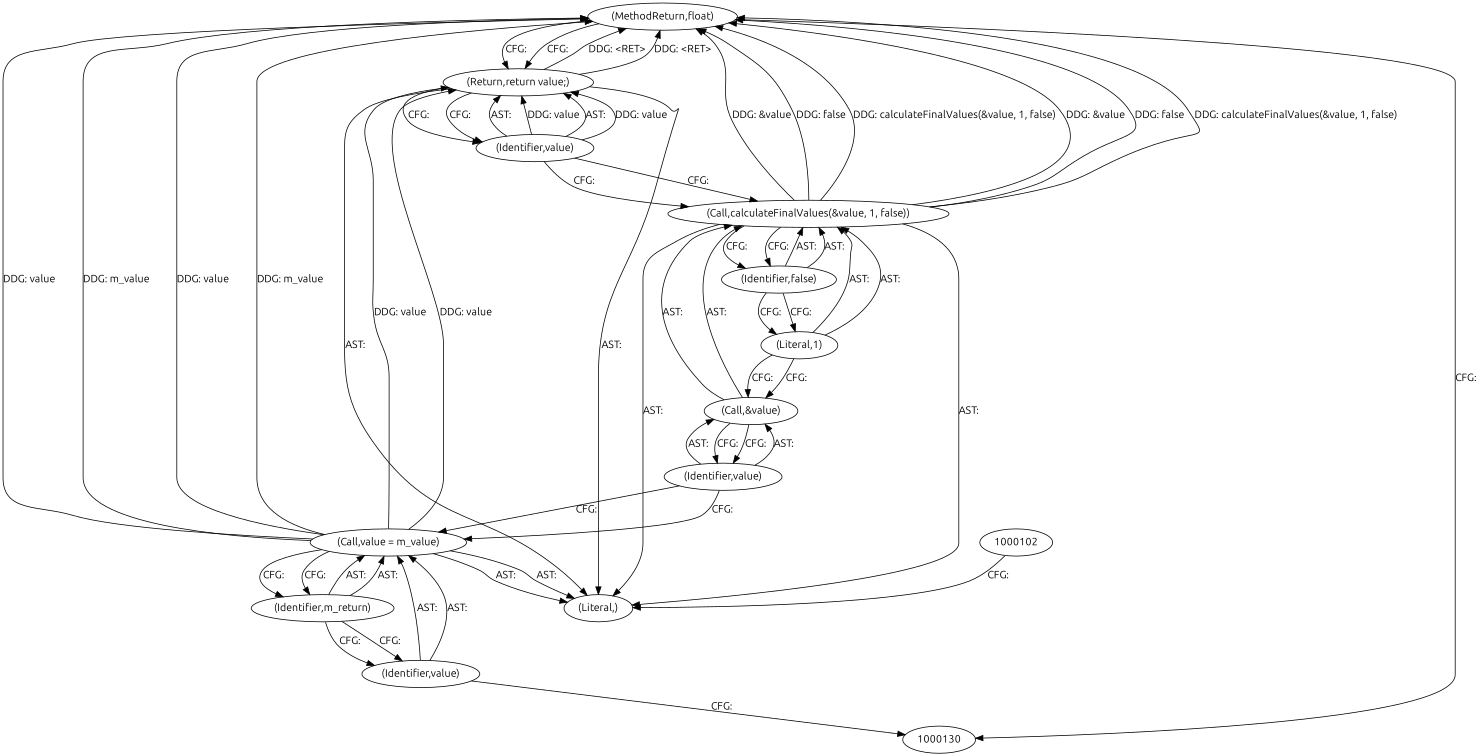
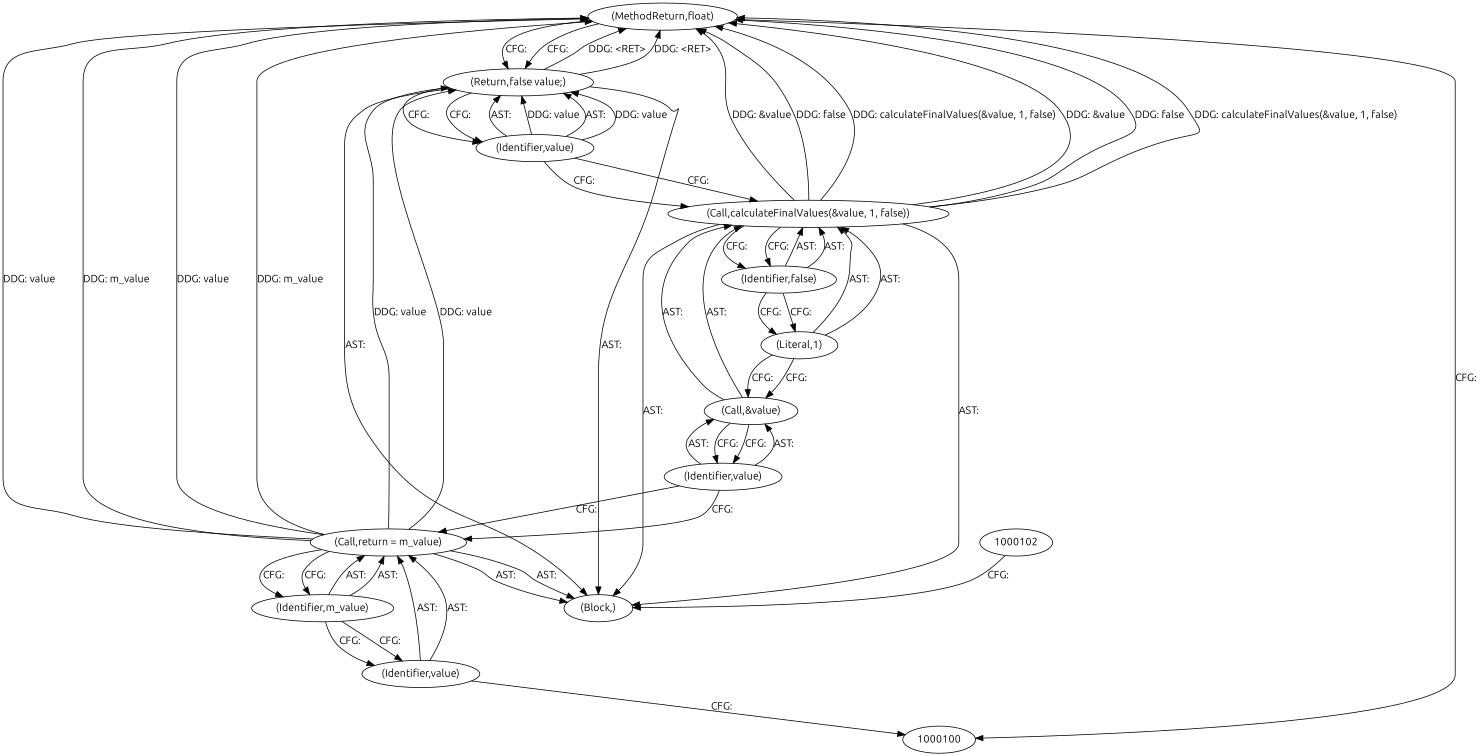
(518, 82) -> (518, 82)
(388, 542) -> (388, 542)
(323, 608) -> (323, 608)
(598, 608) -> (598, 608)
(939, 740) -> (939, 740)
